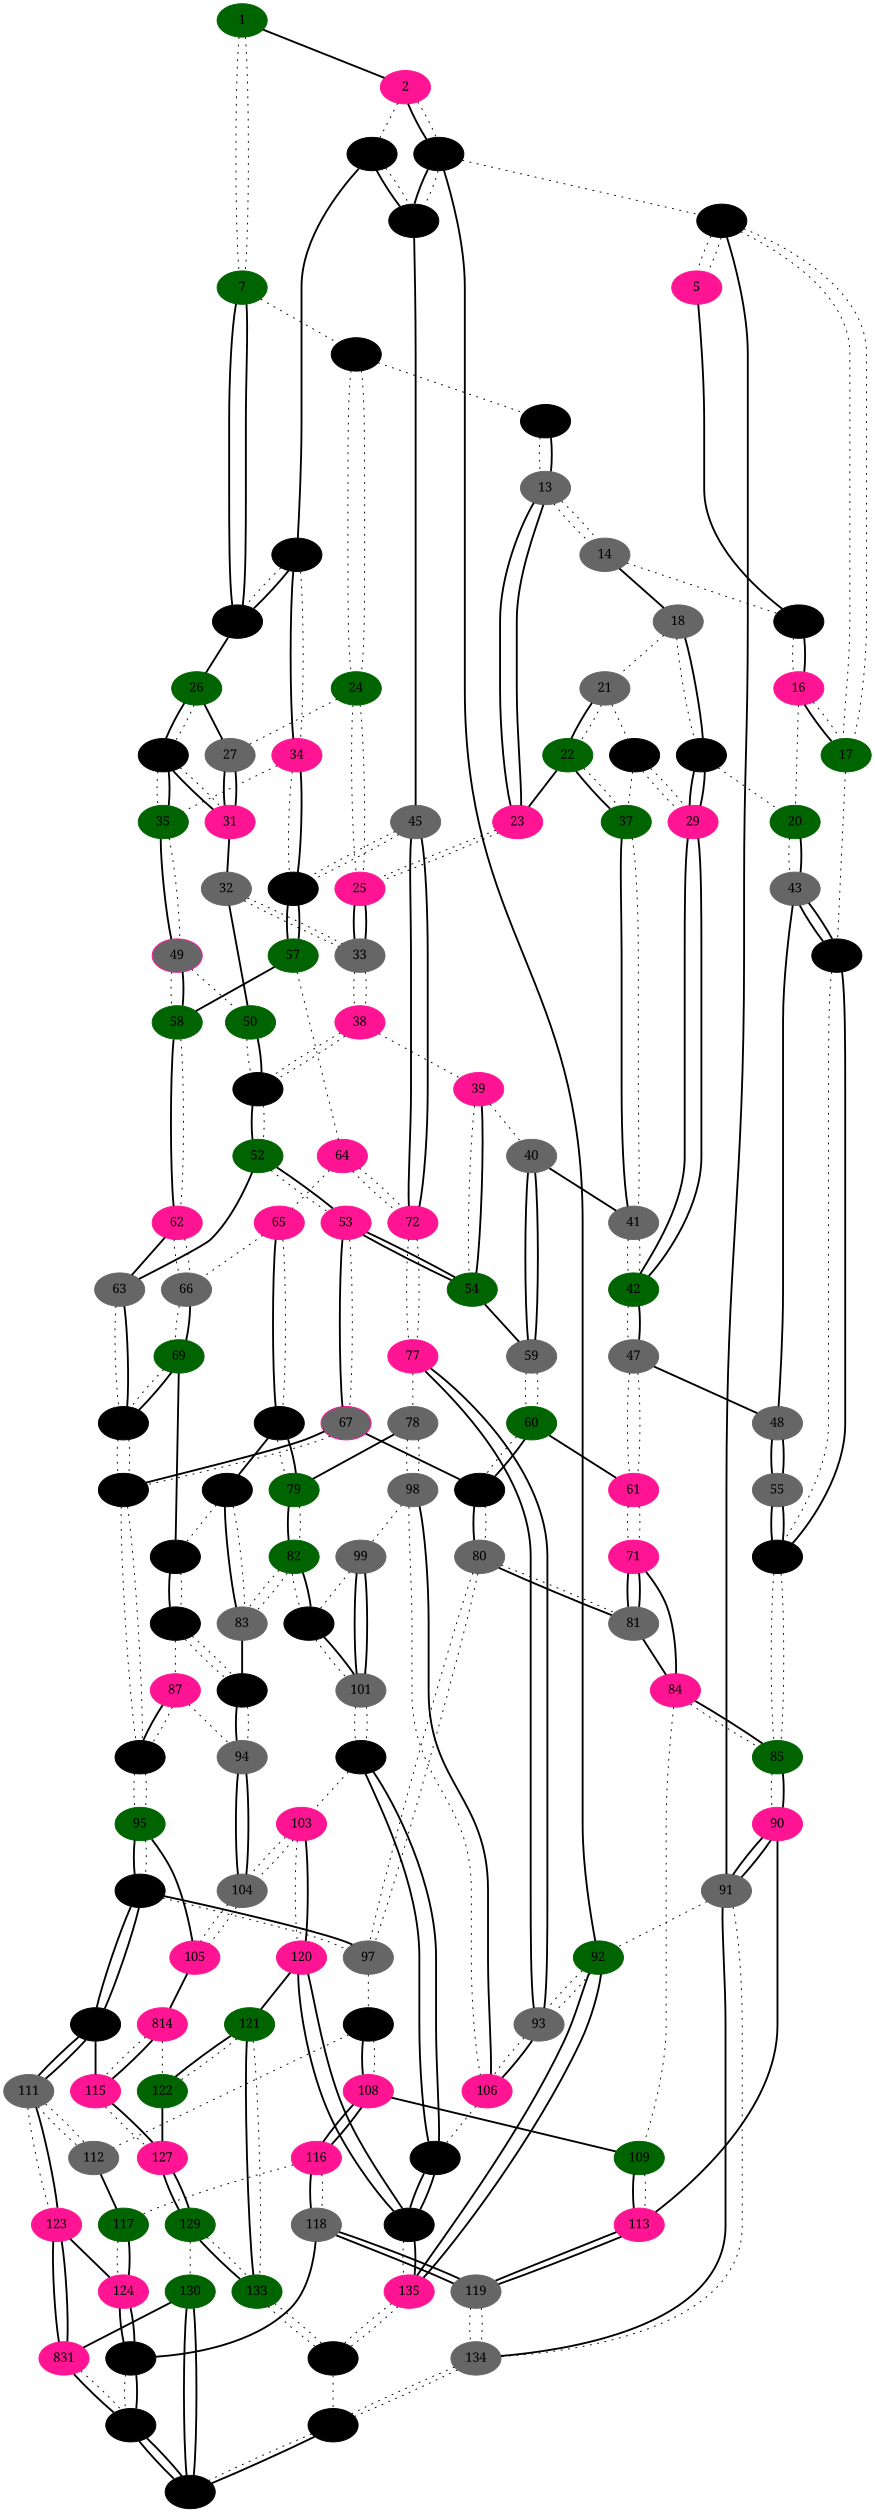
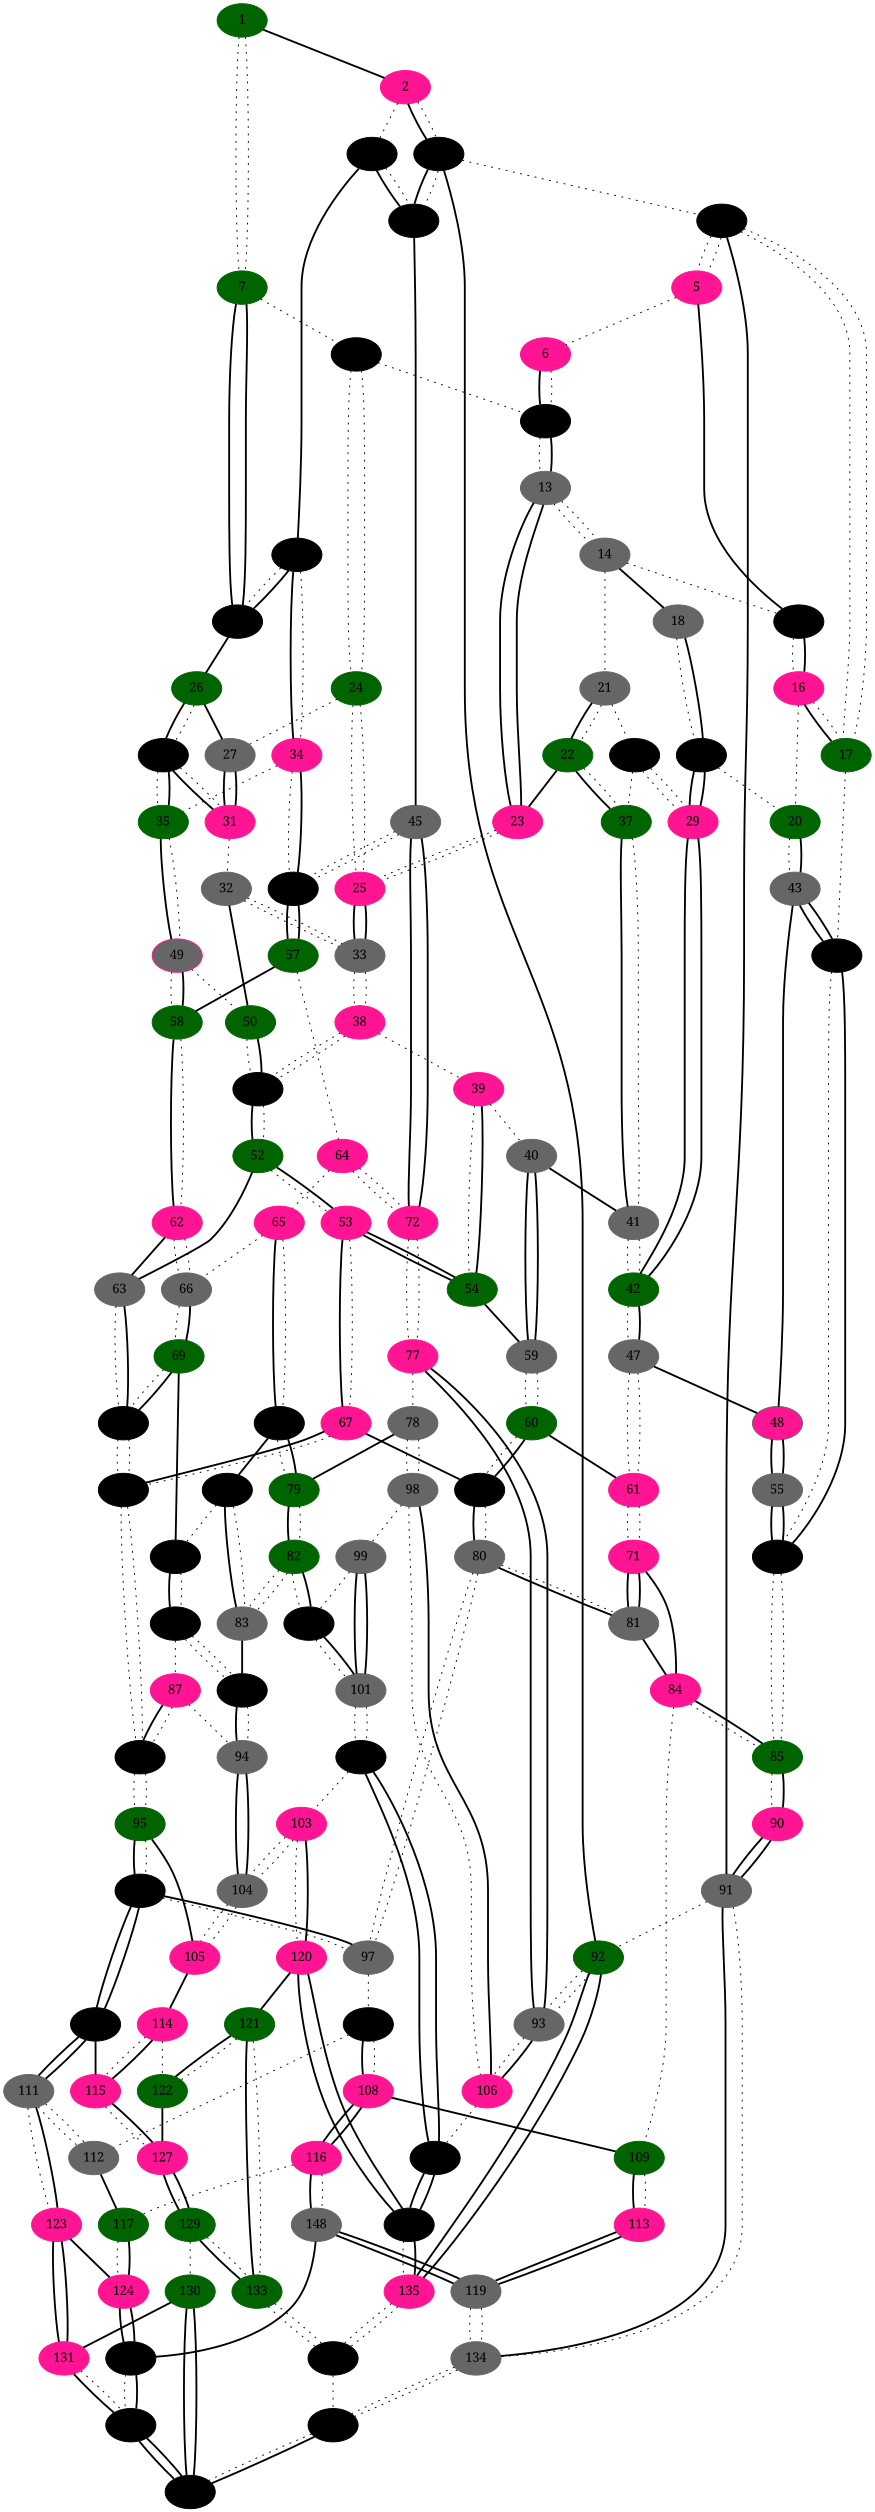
none -> (546, 354)
(642, 655) -> (605, 622)
(228, 856) -> (228, 856)
(346, 1423) -> (346, 1423)
(777, 1423) -> (777, 1423)
(162, 2024) -> (162, 2024)
(775, 2048) -> none
(316, 2225) -> (316, 2225)
(64, 2358) -> (64, 2358)
